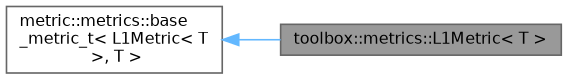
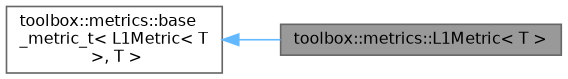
(114, 40) -> (114, 40)
